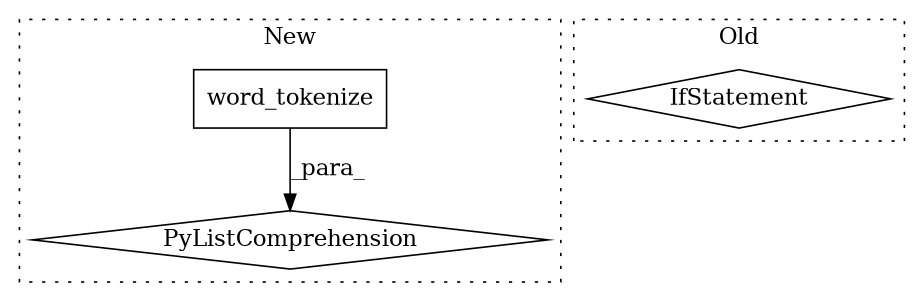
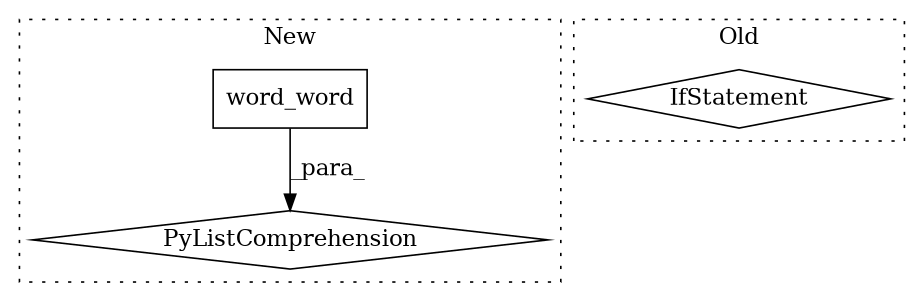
(290, 99) -> (290, 99)
